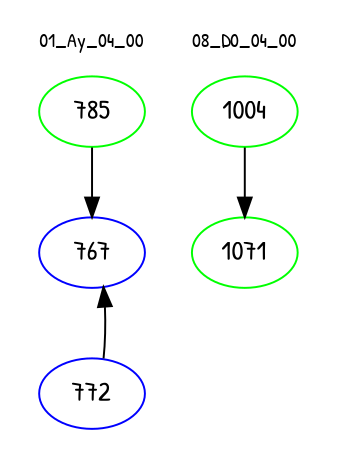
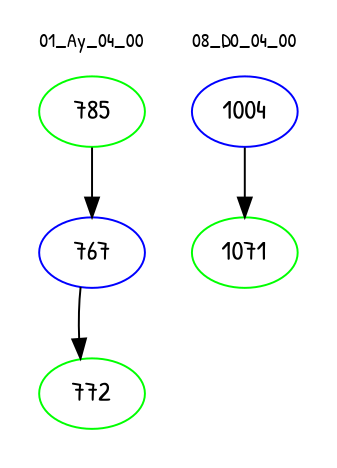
(245, 112) -> (245, 112)
(105, 333) -> (79, 313)
(92, 394) -> (92, 394)
